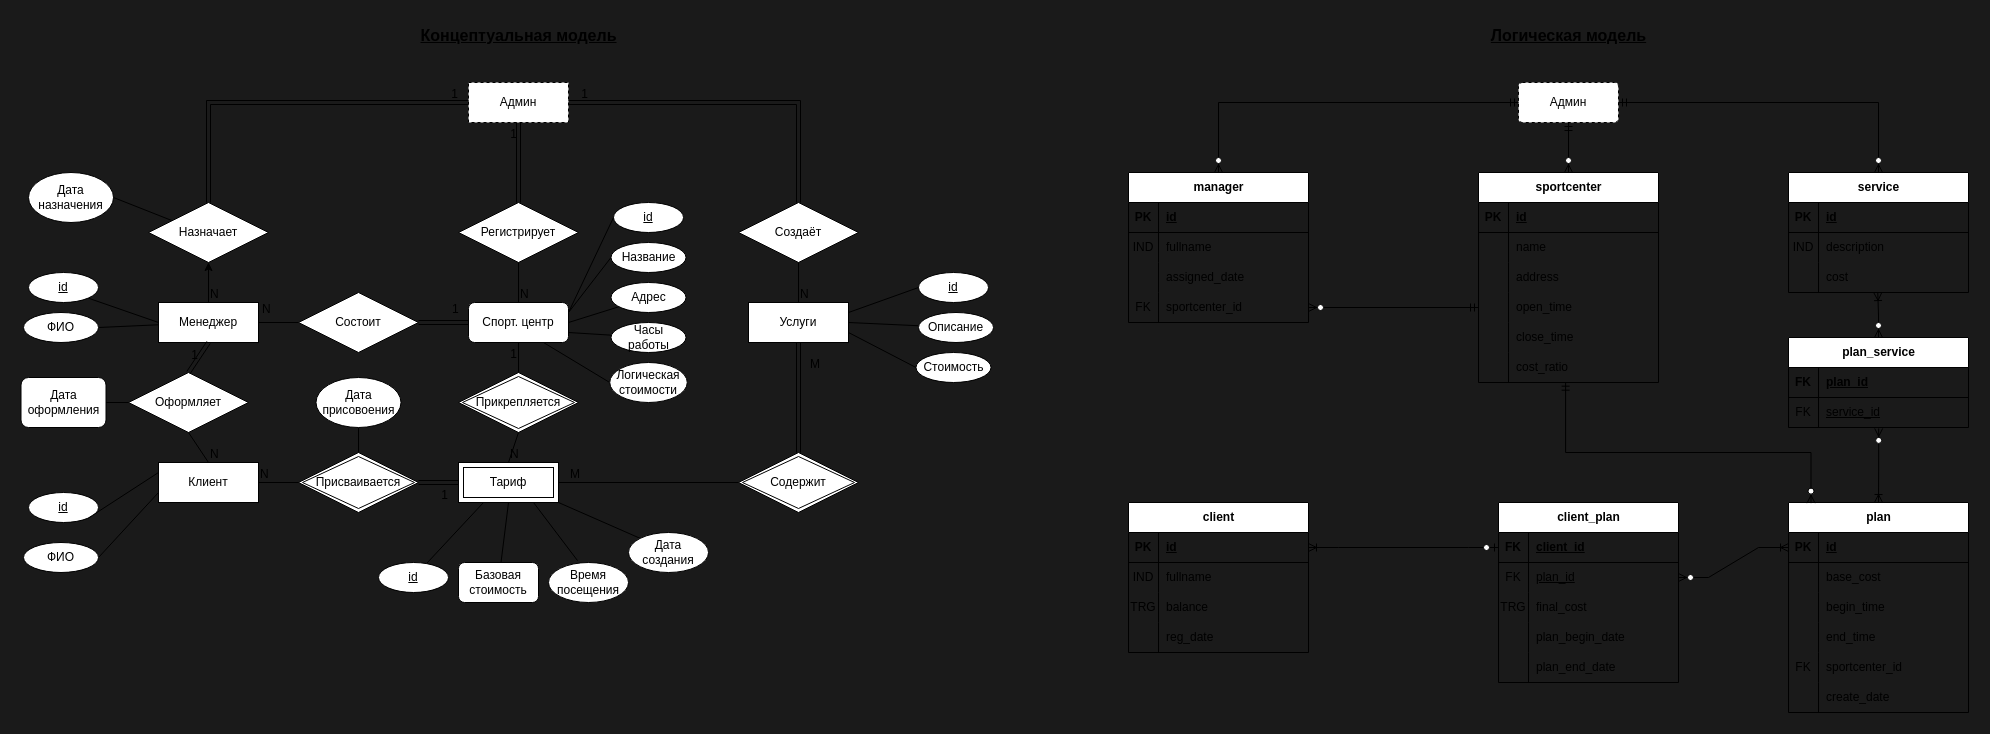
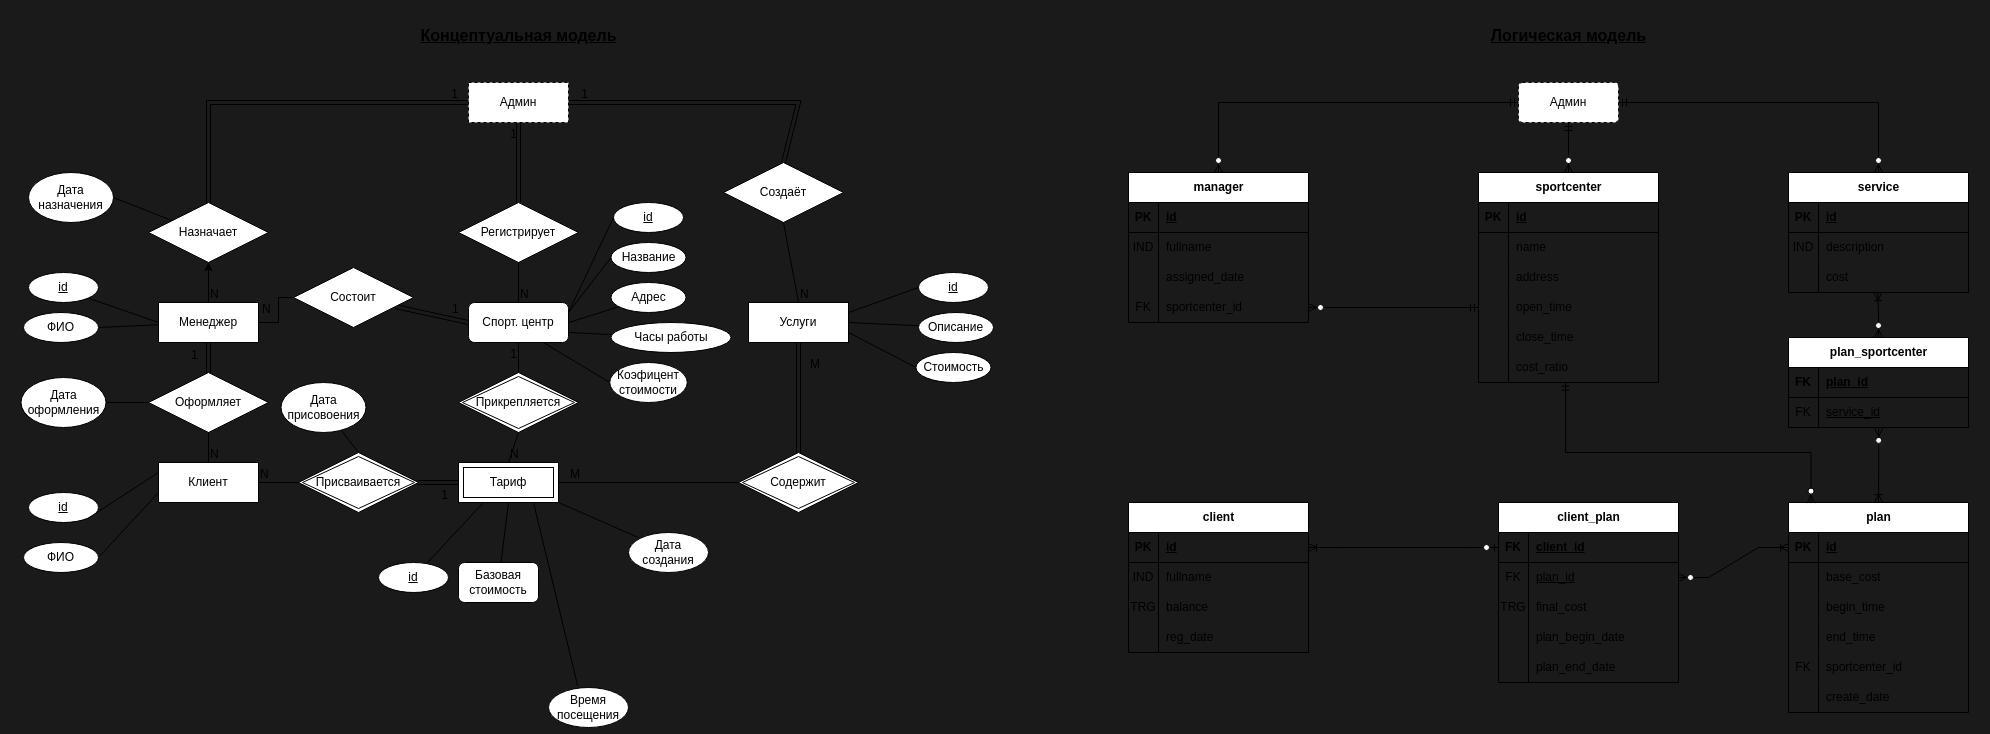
(799, 233) -> (784, 193)
(359, 323) -> (354, 298)
(649, 338) -> (671, 338)
(1879, 353) -> (1879, 353)
(649, 383) -> (649, 383)
(64, 403) -> (64, 403)
(189, 403) -> (209, 403)
(359, 403) -> (324, 408)
(589, 583) -> (589, 708)
